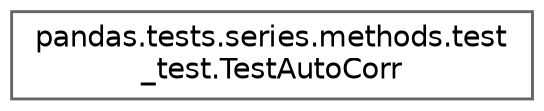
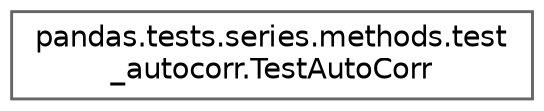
(272, 55) -> (272, 55)
